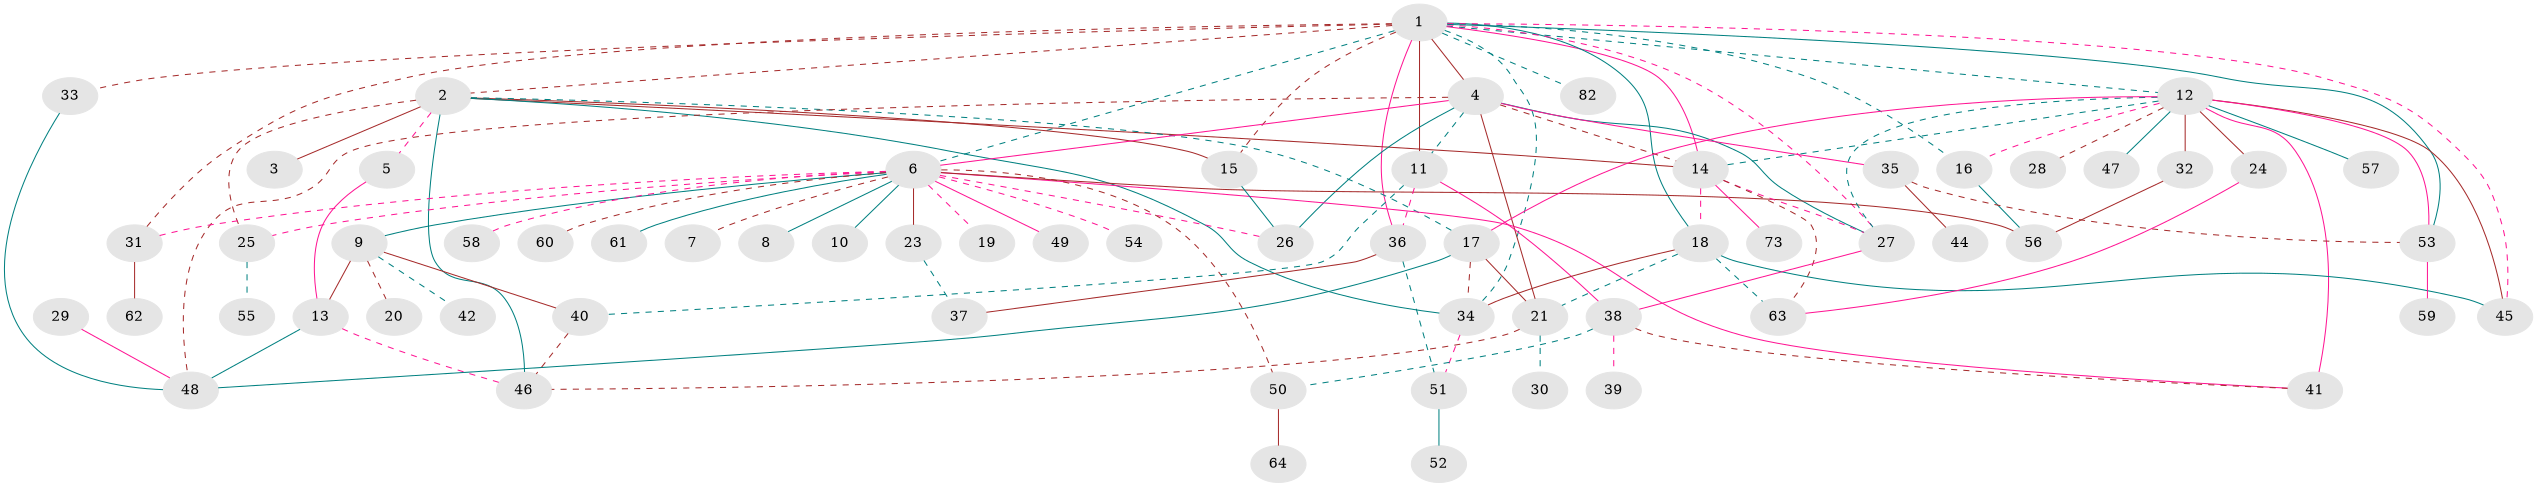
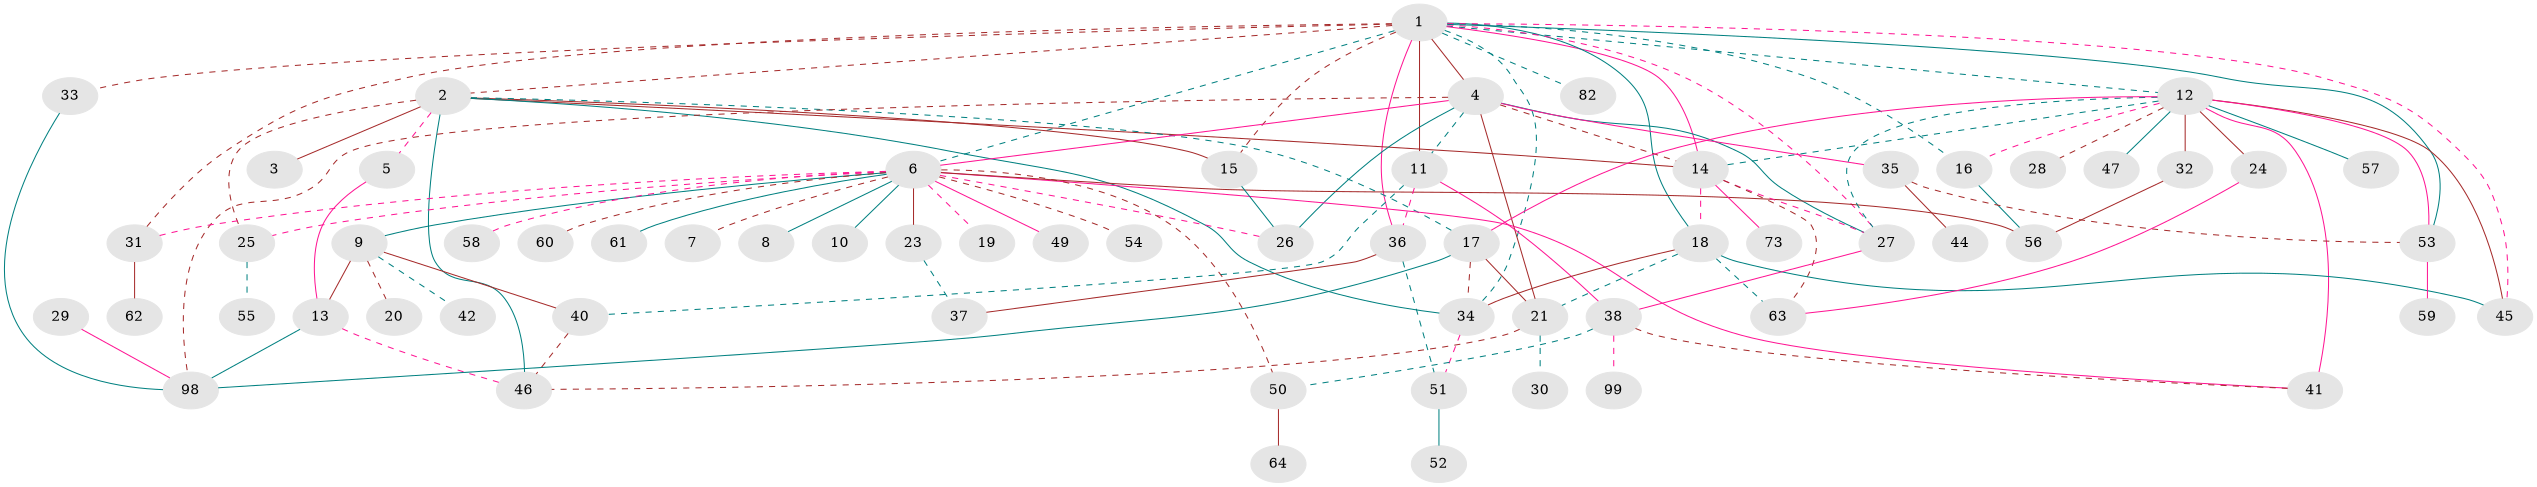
(1027, 201) -> (1027, 201)
(191, 390) -> (191, 390)
(1614, 390) -> (1614, 390)
